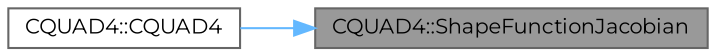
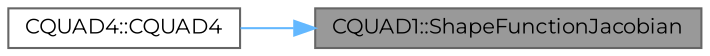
(511, 28) -> (508, 28)
